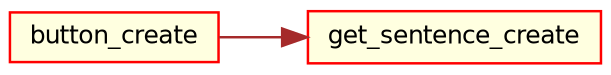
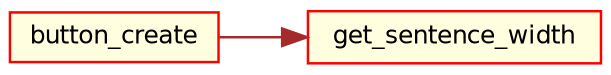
(454, 37) -> (454, 37)
